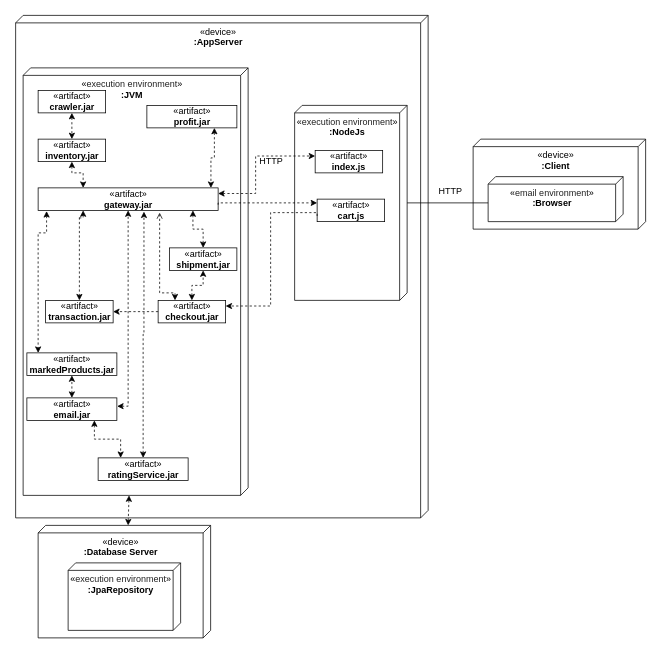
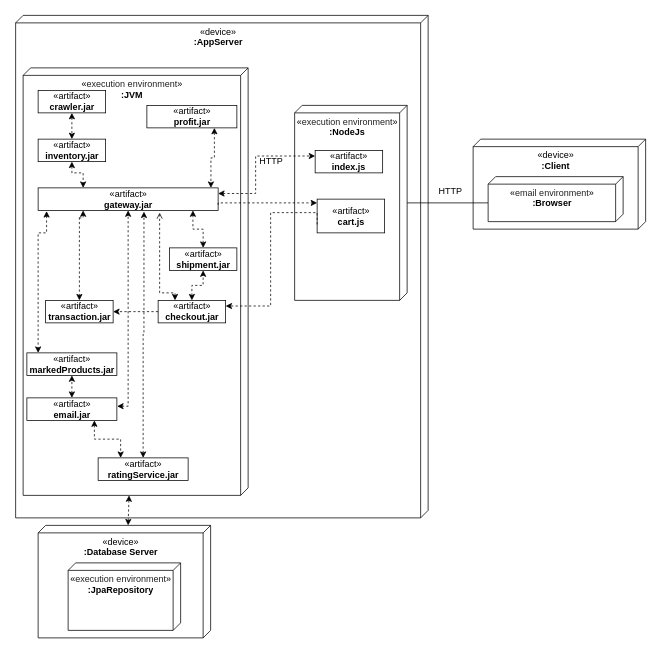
(351, 210) -> (351, 216)
